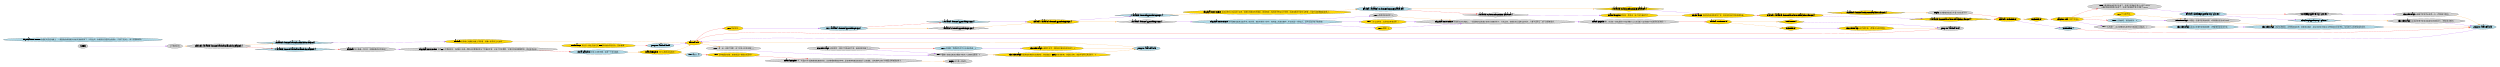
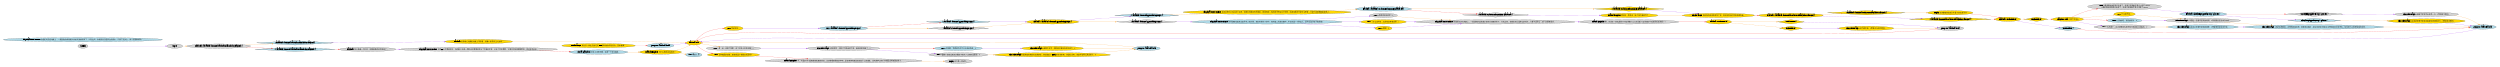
(1950, 13) -> (1950, 13)
(2427, 21) -> (2427, 21)
(175, 46) -> (175, 46)
(838, 54) -> (783, 48)
(704, 55) -> (703, 50)
